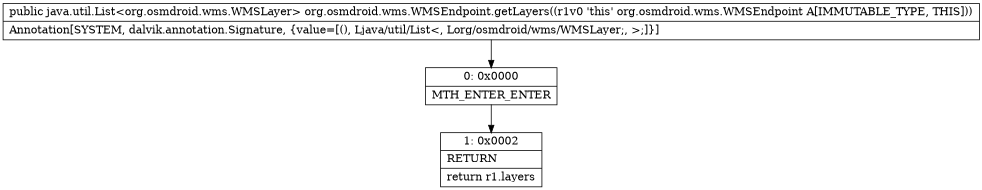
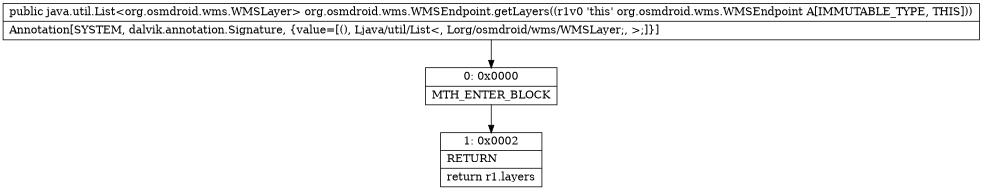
(491, 95) -> (491, 95)
